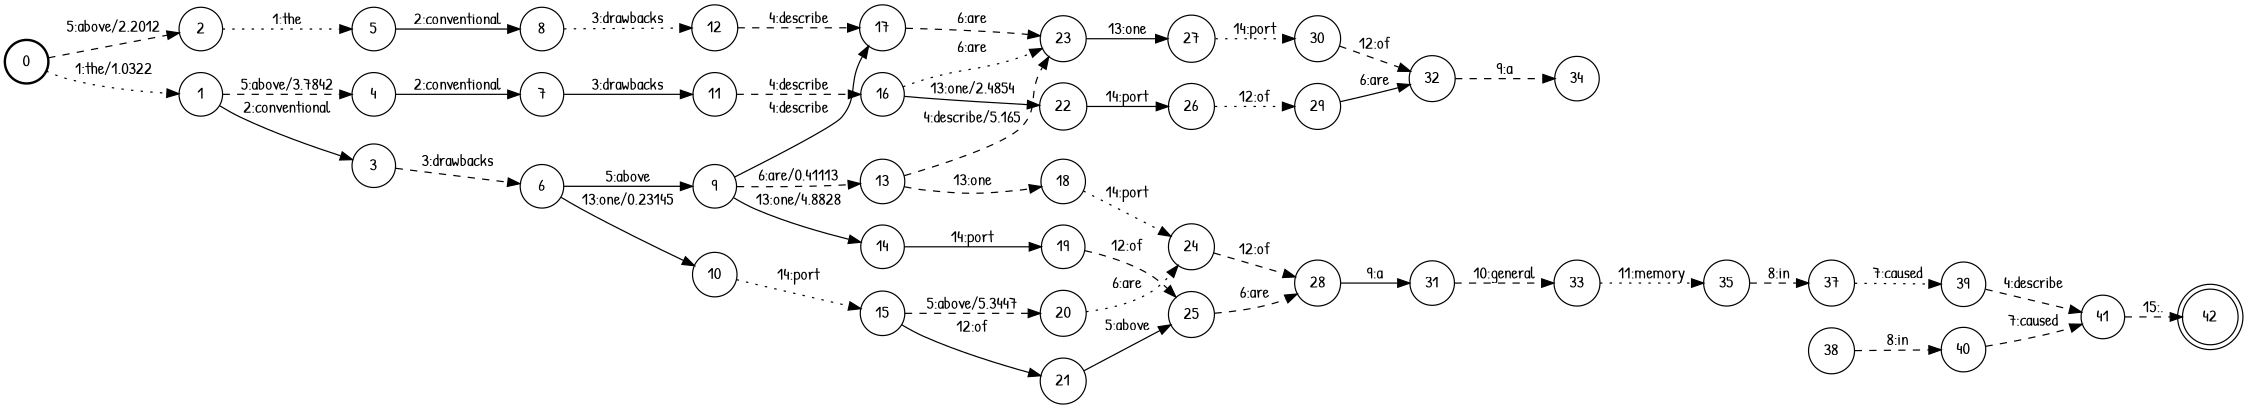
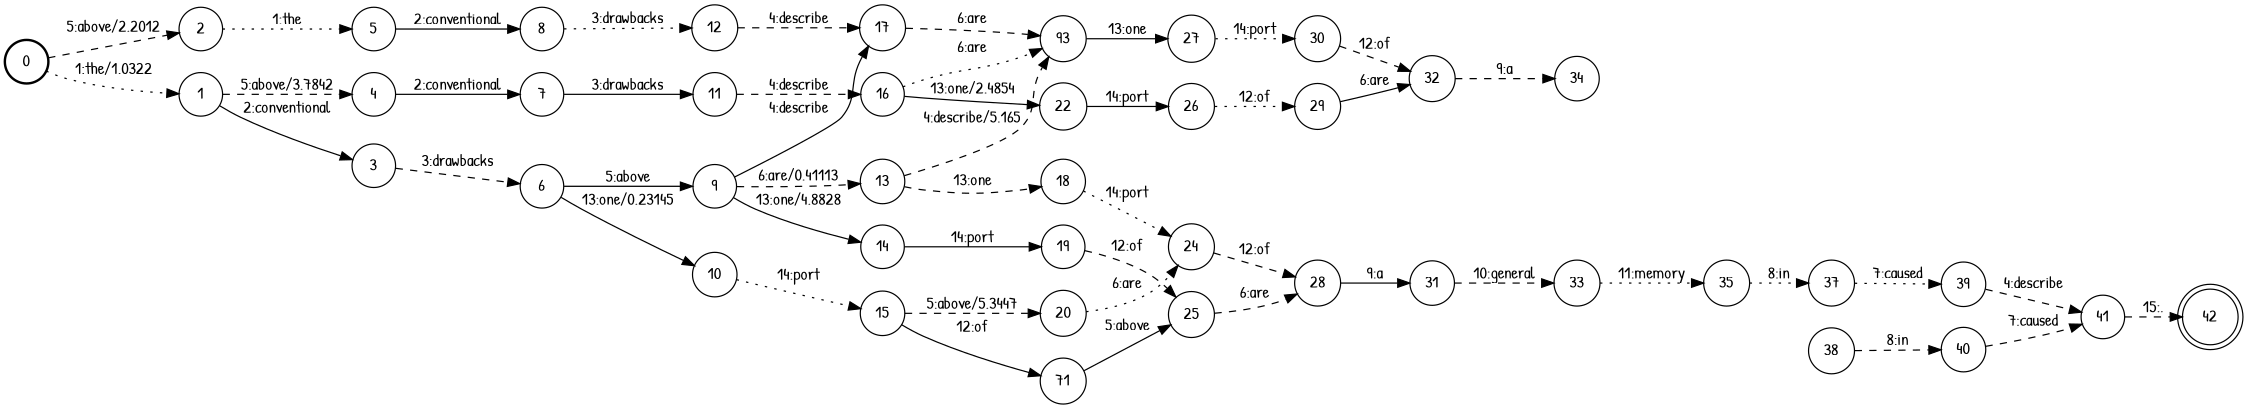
(1063, 39) -> (1063, 39)
(1773, 283) -> (1773, 283)
(1063, 381) -> (1063, 381)
